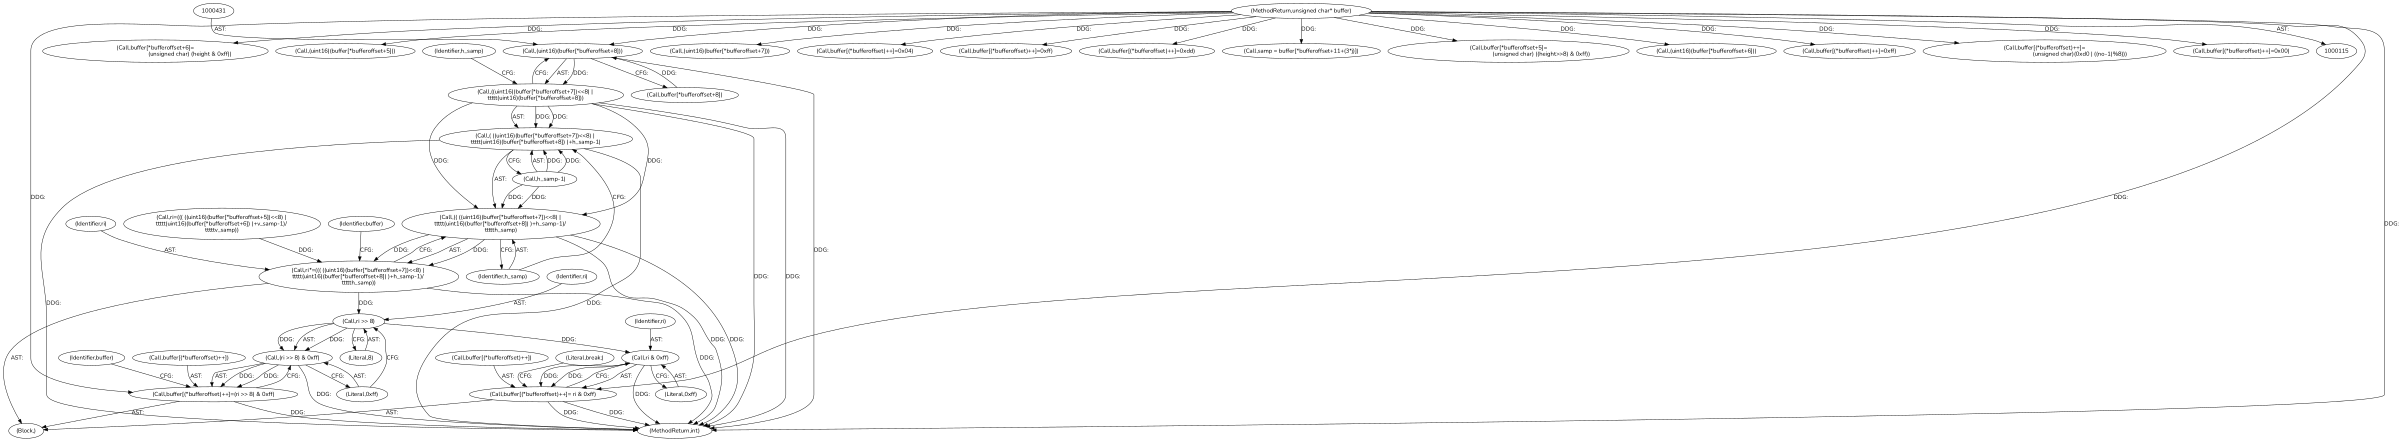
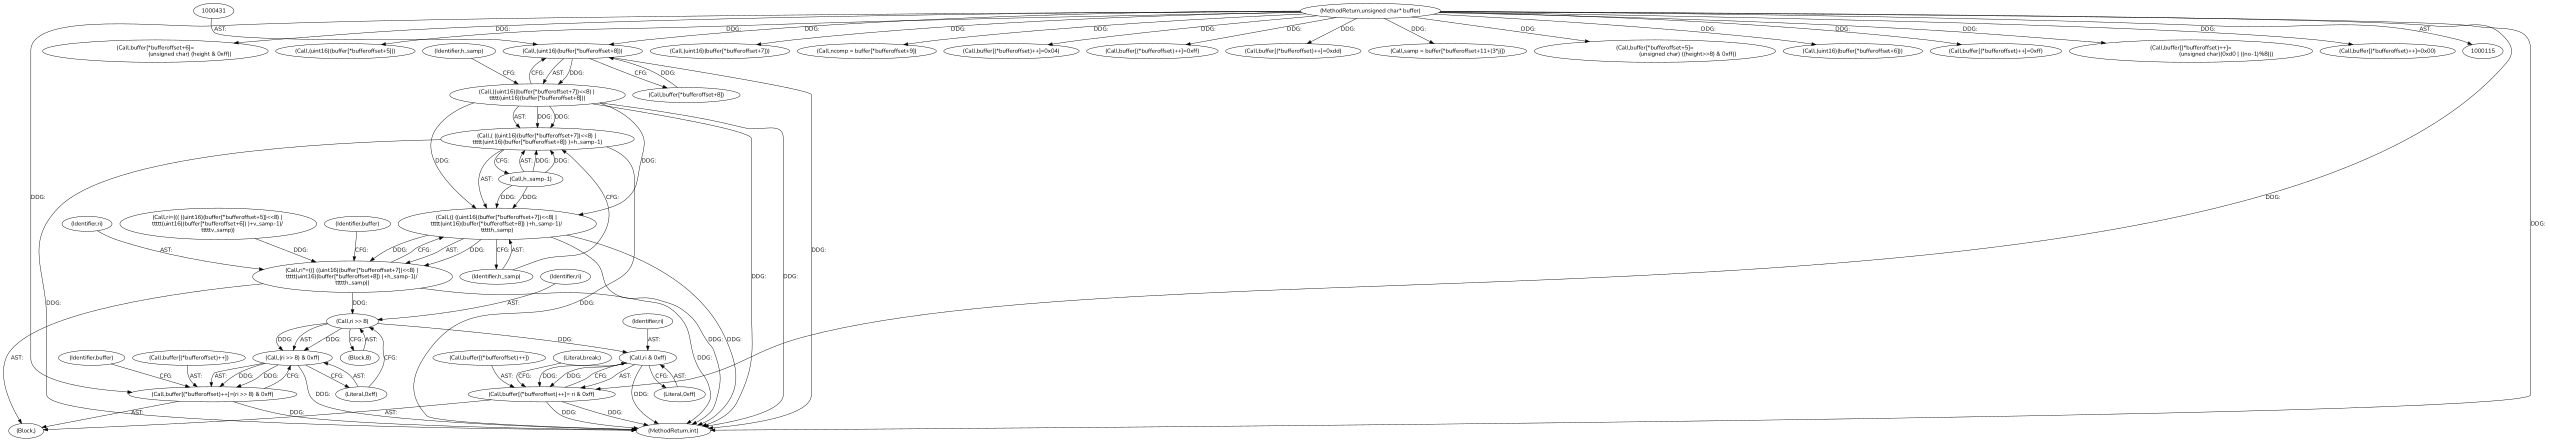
none -> (867, 51)
(361, 358) -> (360, 358)
